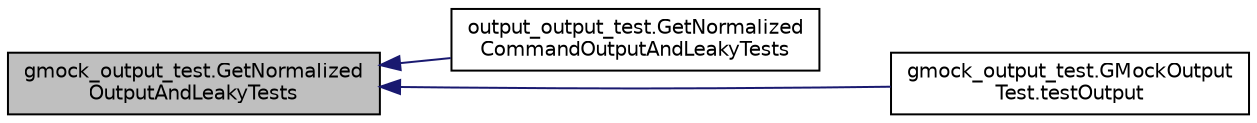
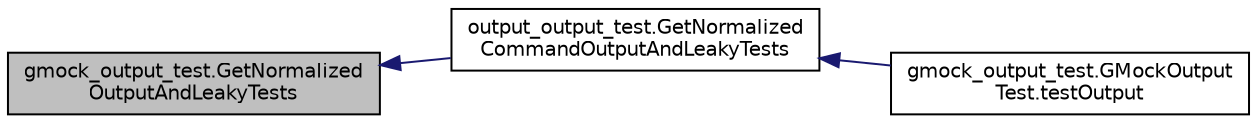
(646, 88) -> (865, 63)
